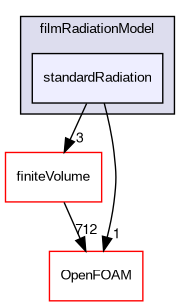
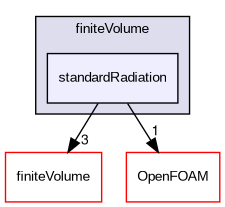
(98, 30) -> (113, 30)
(72, 220) -> none
